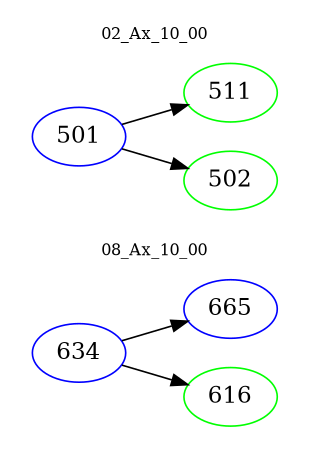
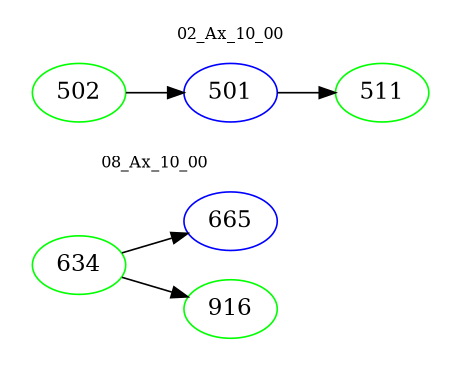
(147, 156) -> (147, 93)
(79, 353) -> (79, 265)
(231, 397) -> (231, 309)
